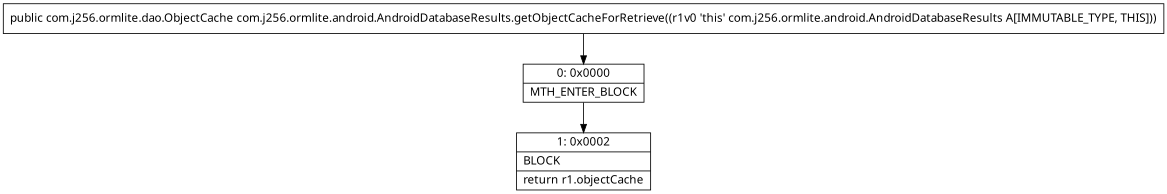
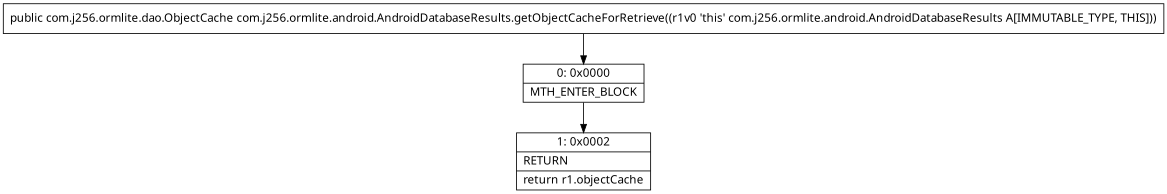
(542, 161) -> (546, 161)
